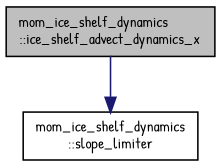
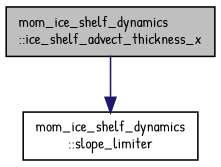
(111, 32) -> (111, 32)
